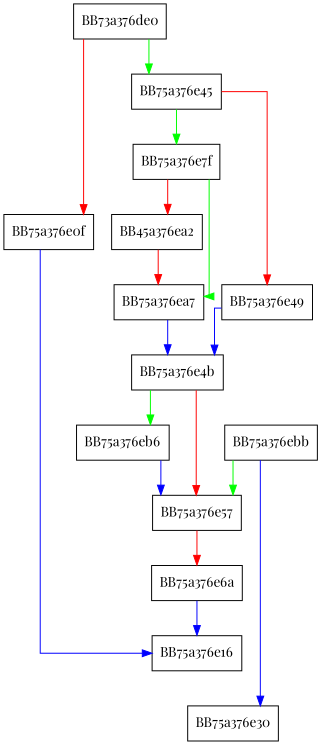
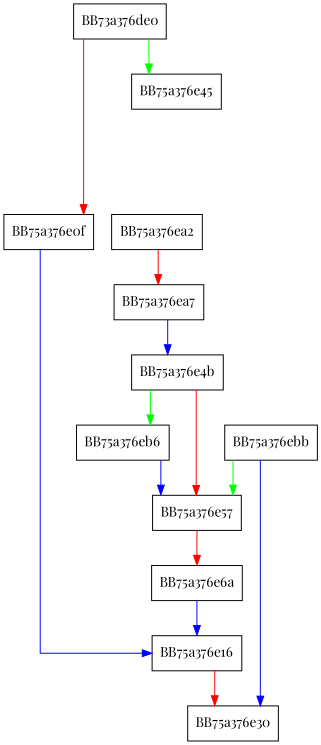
(176, 162) -> none
(157, 232) -> (157, 232)
(267, 302) -> none
none -> (215, 683)
